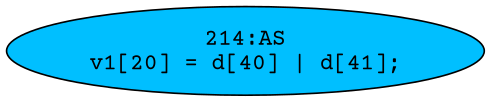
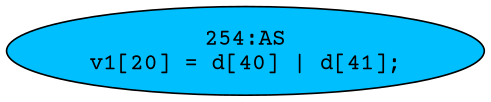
(245, 51) -> (245, 51)
